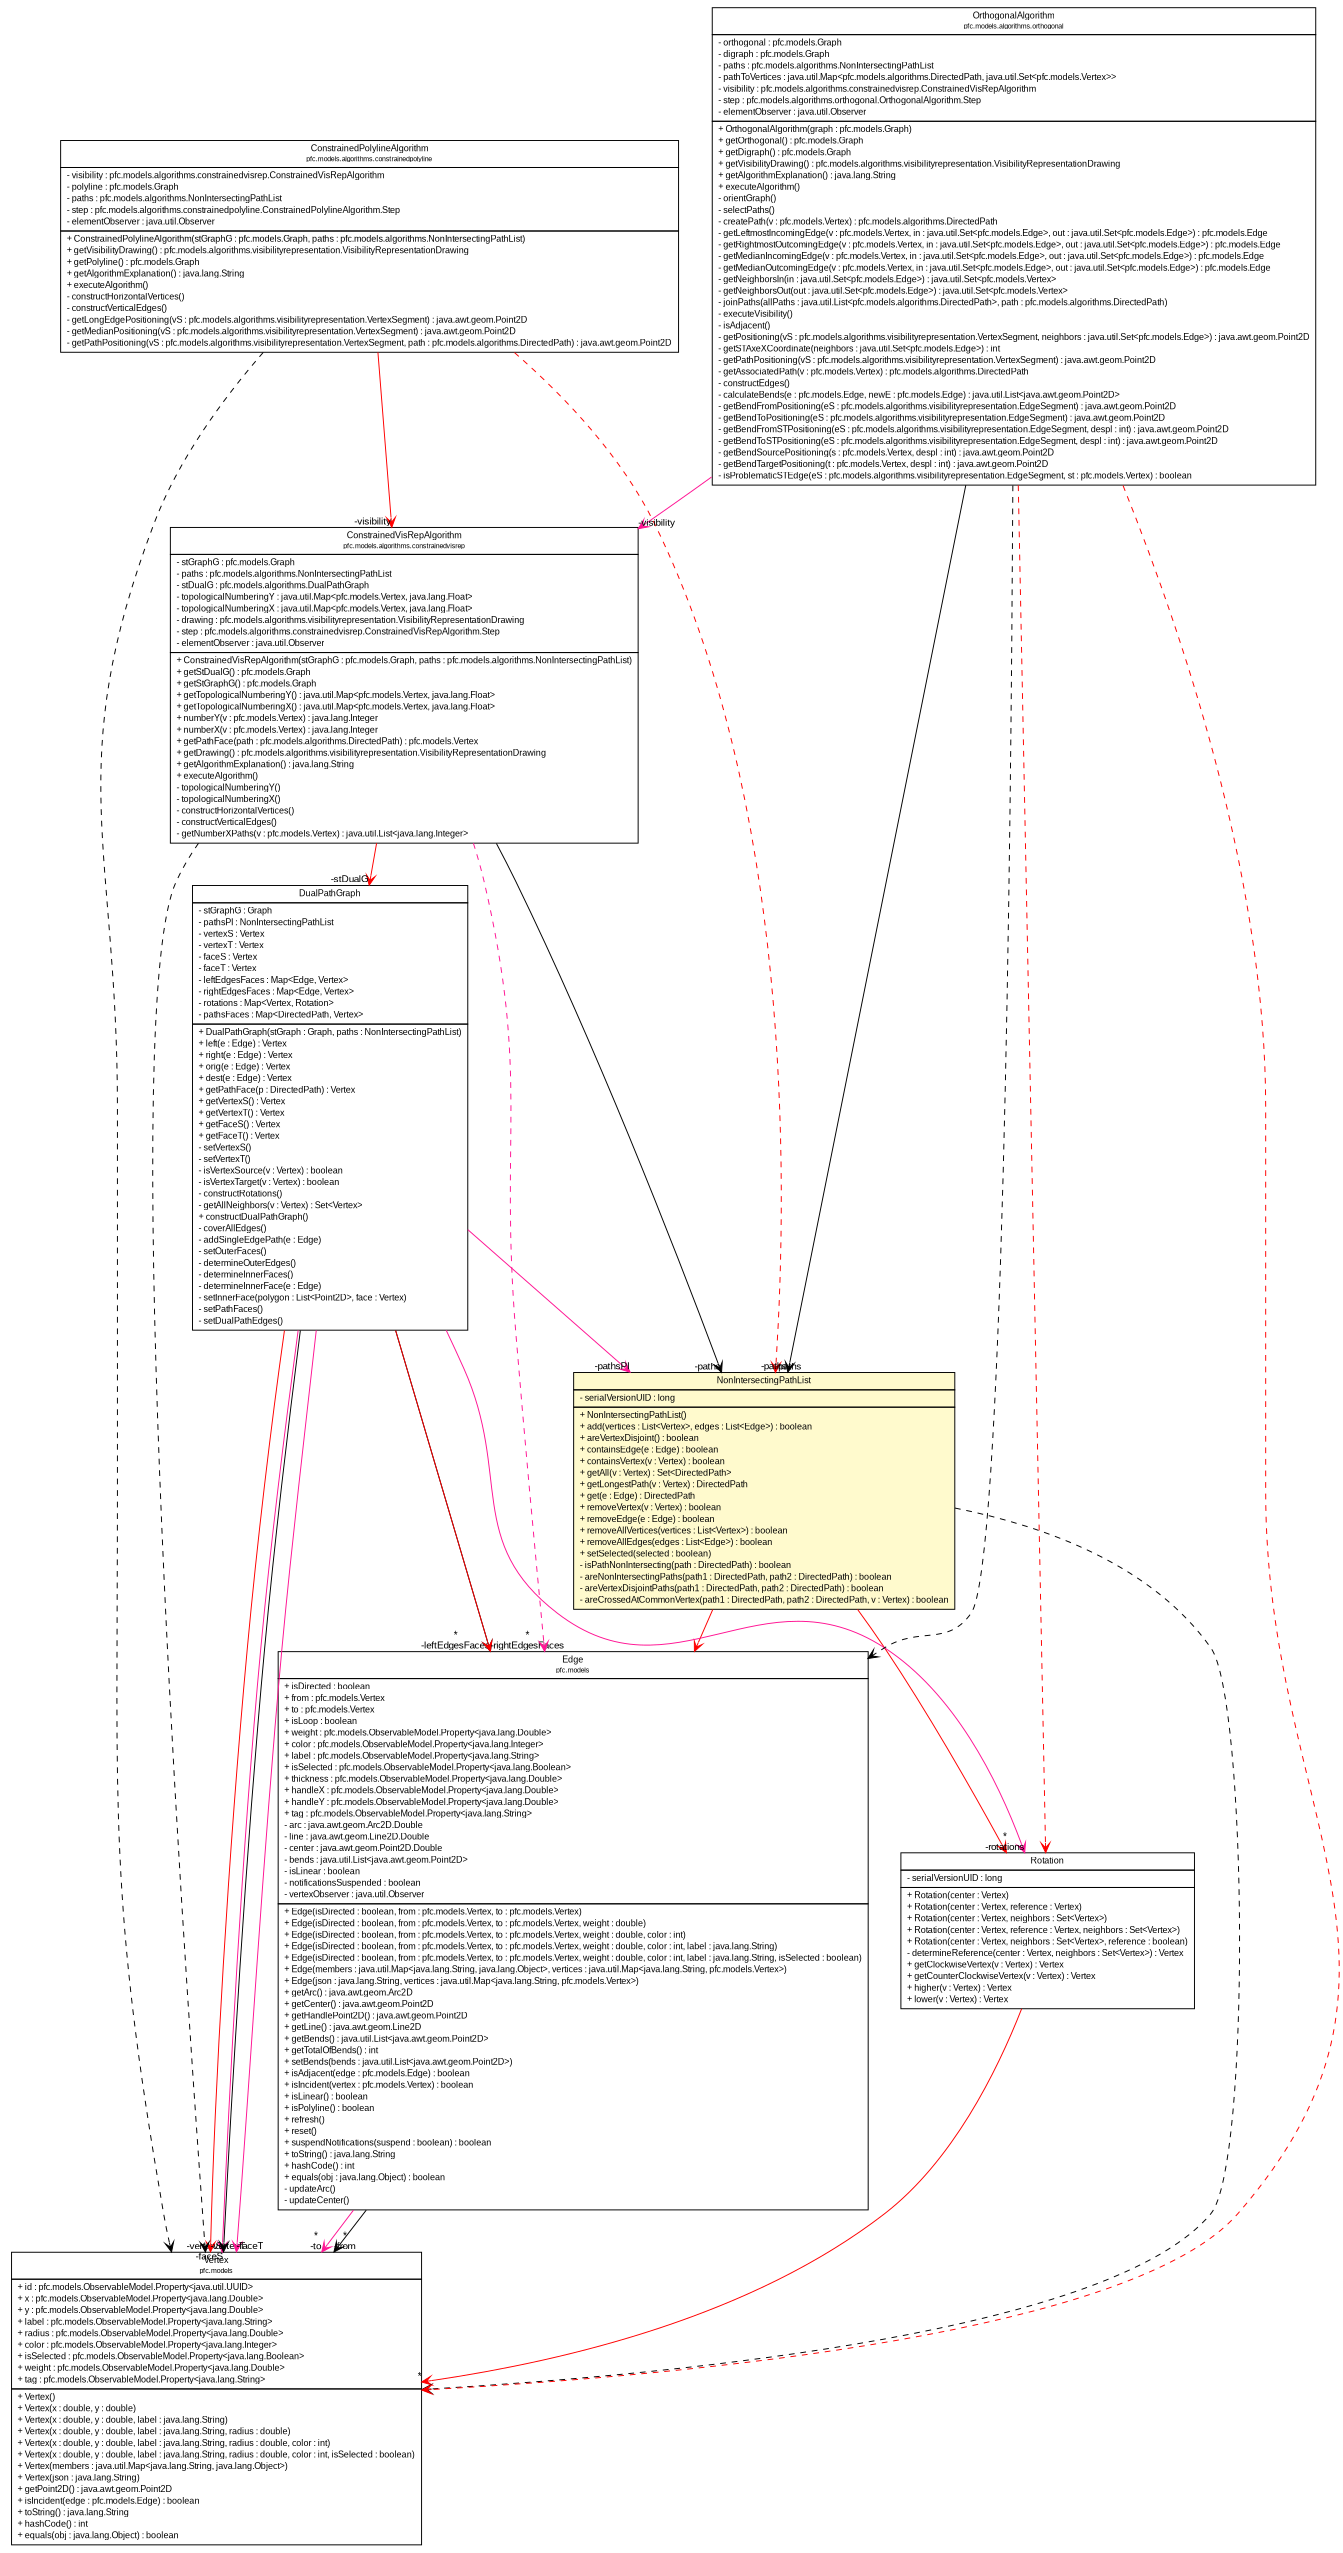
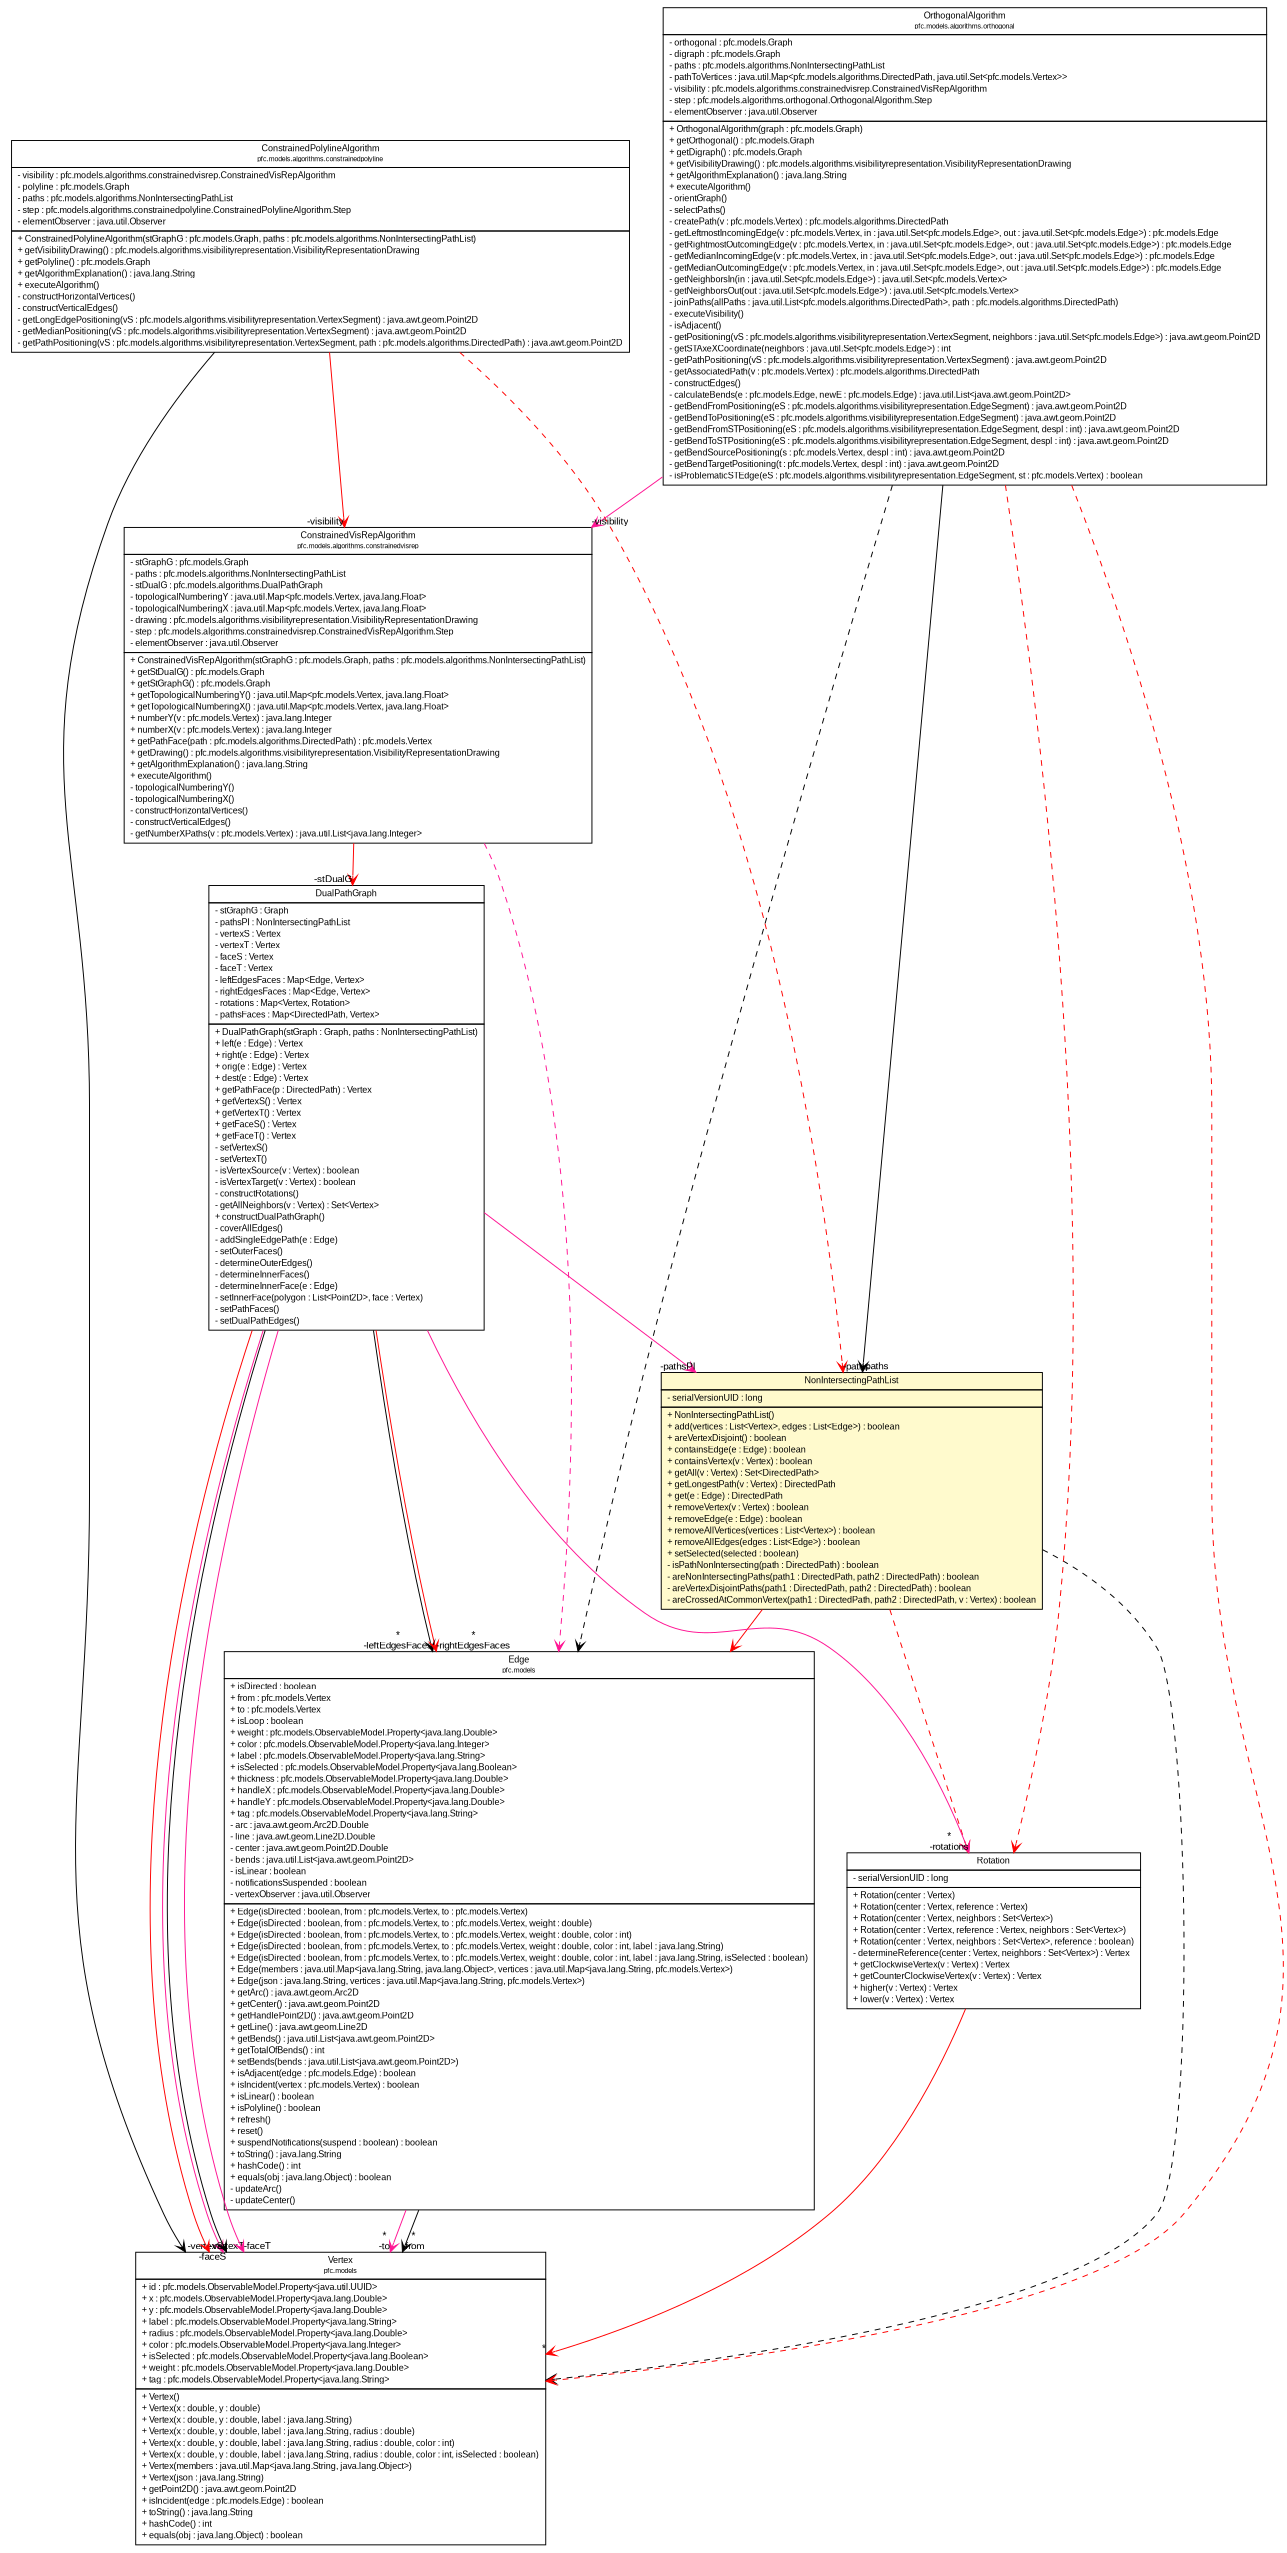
(614, 1100) -> none
(117, 1279) -> (90, 1288)
(163, 1539) -> none
(933, 1725) -> (928, 1726)
